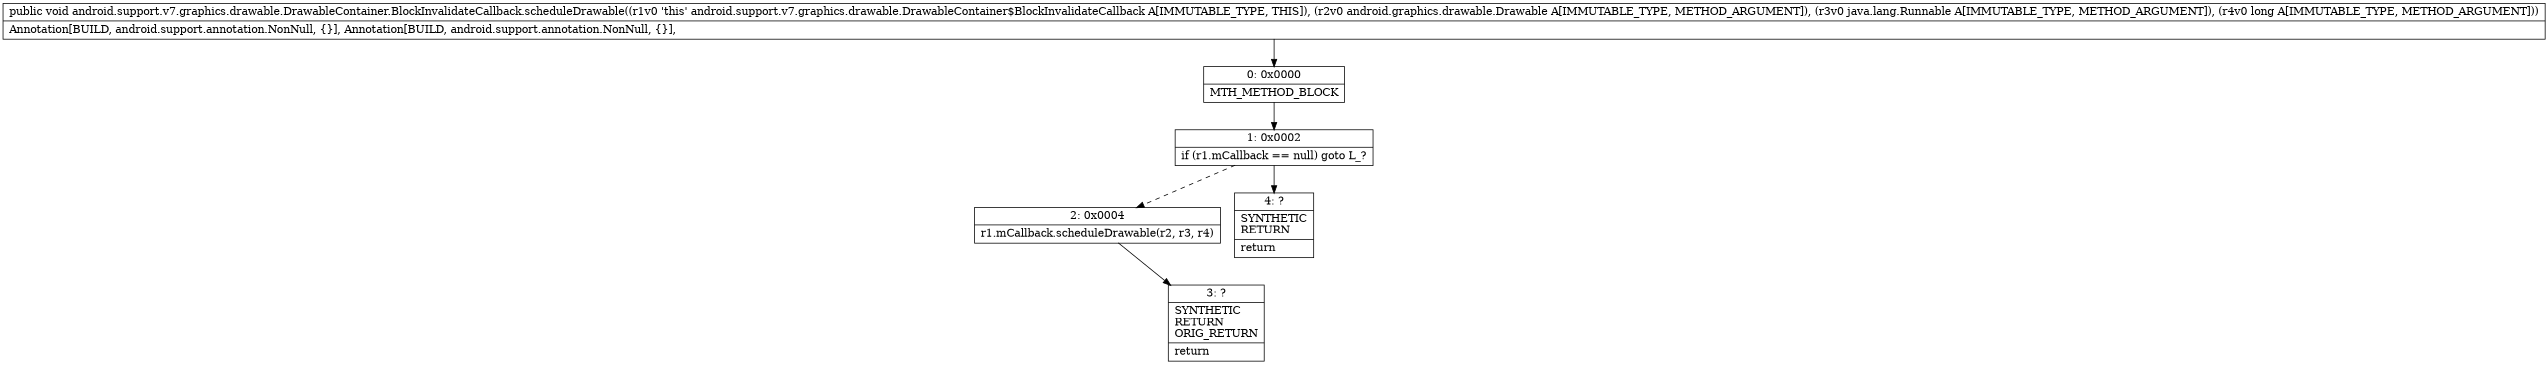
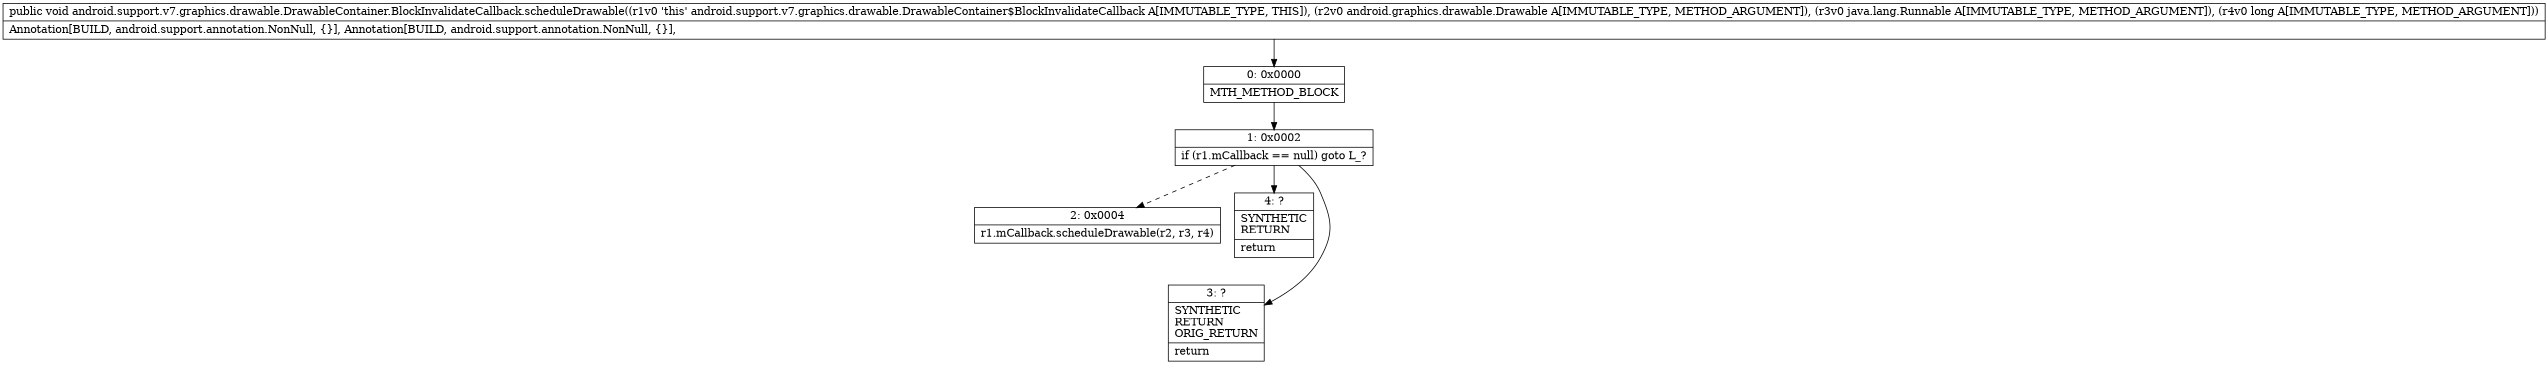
(1141, 262) -> (1328, 241)
